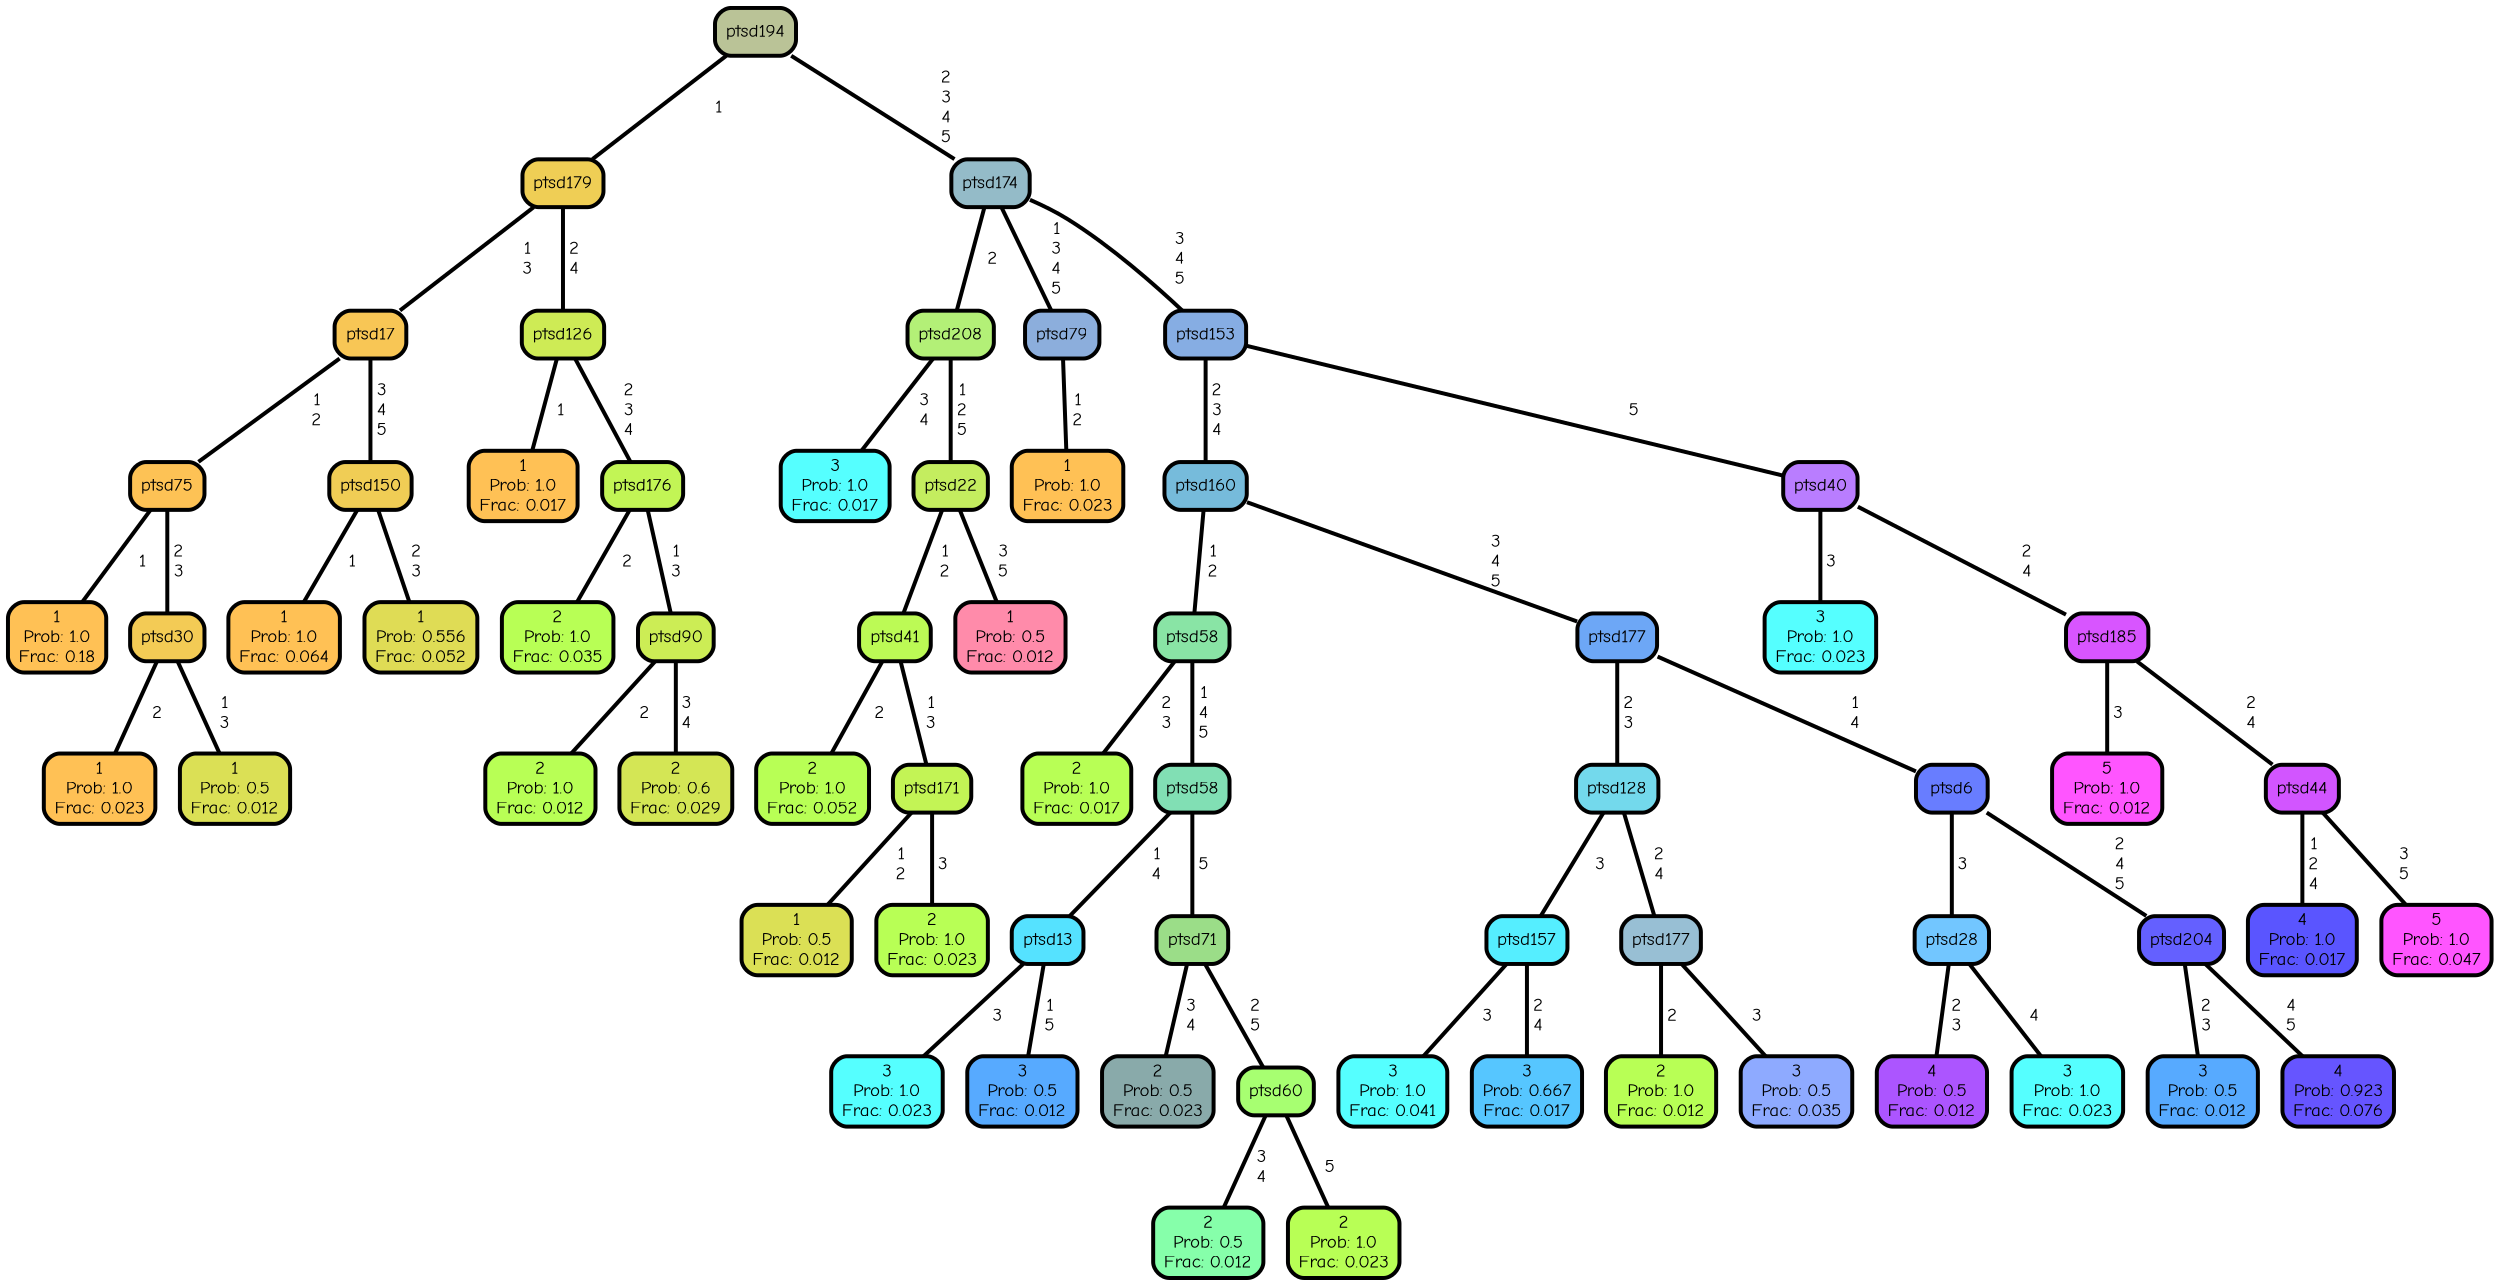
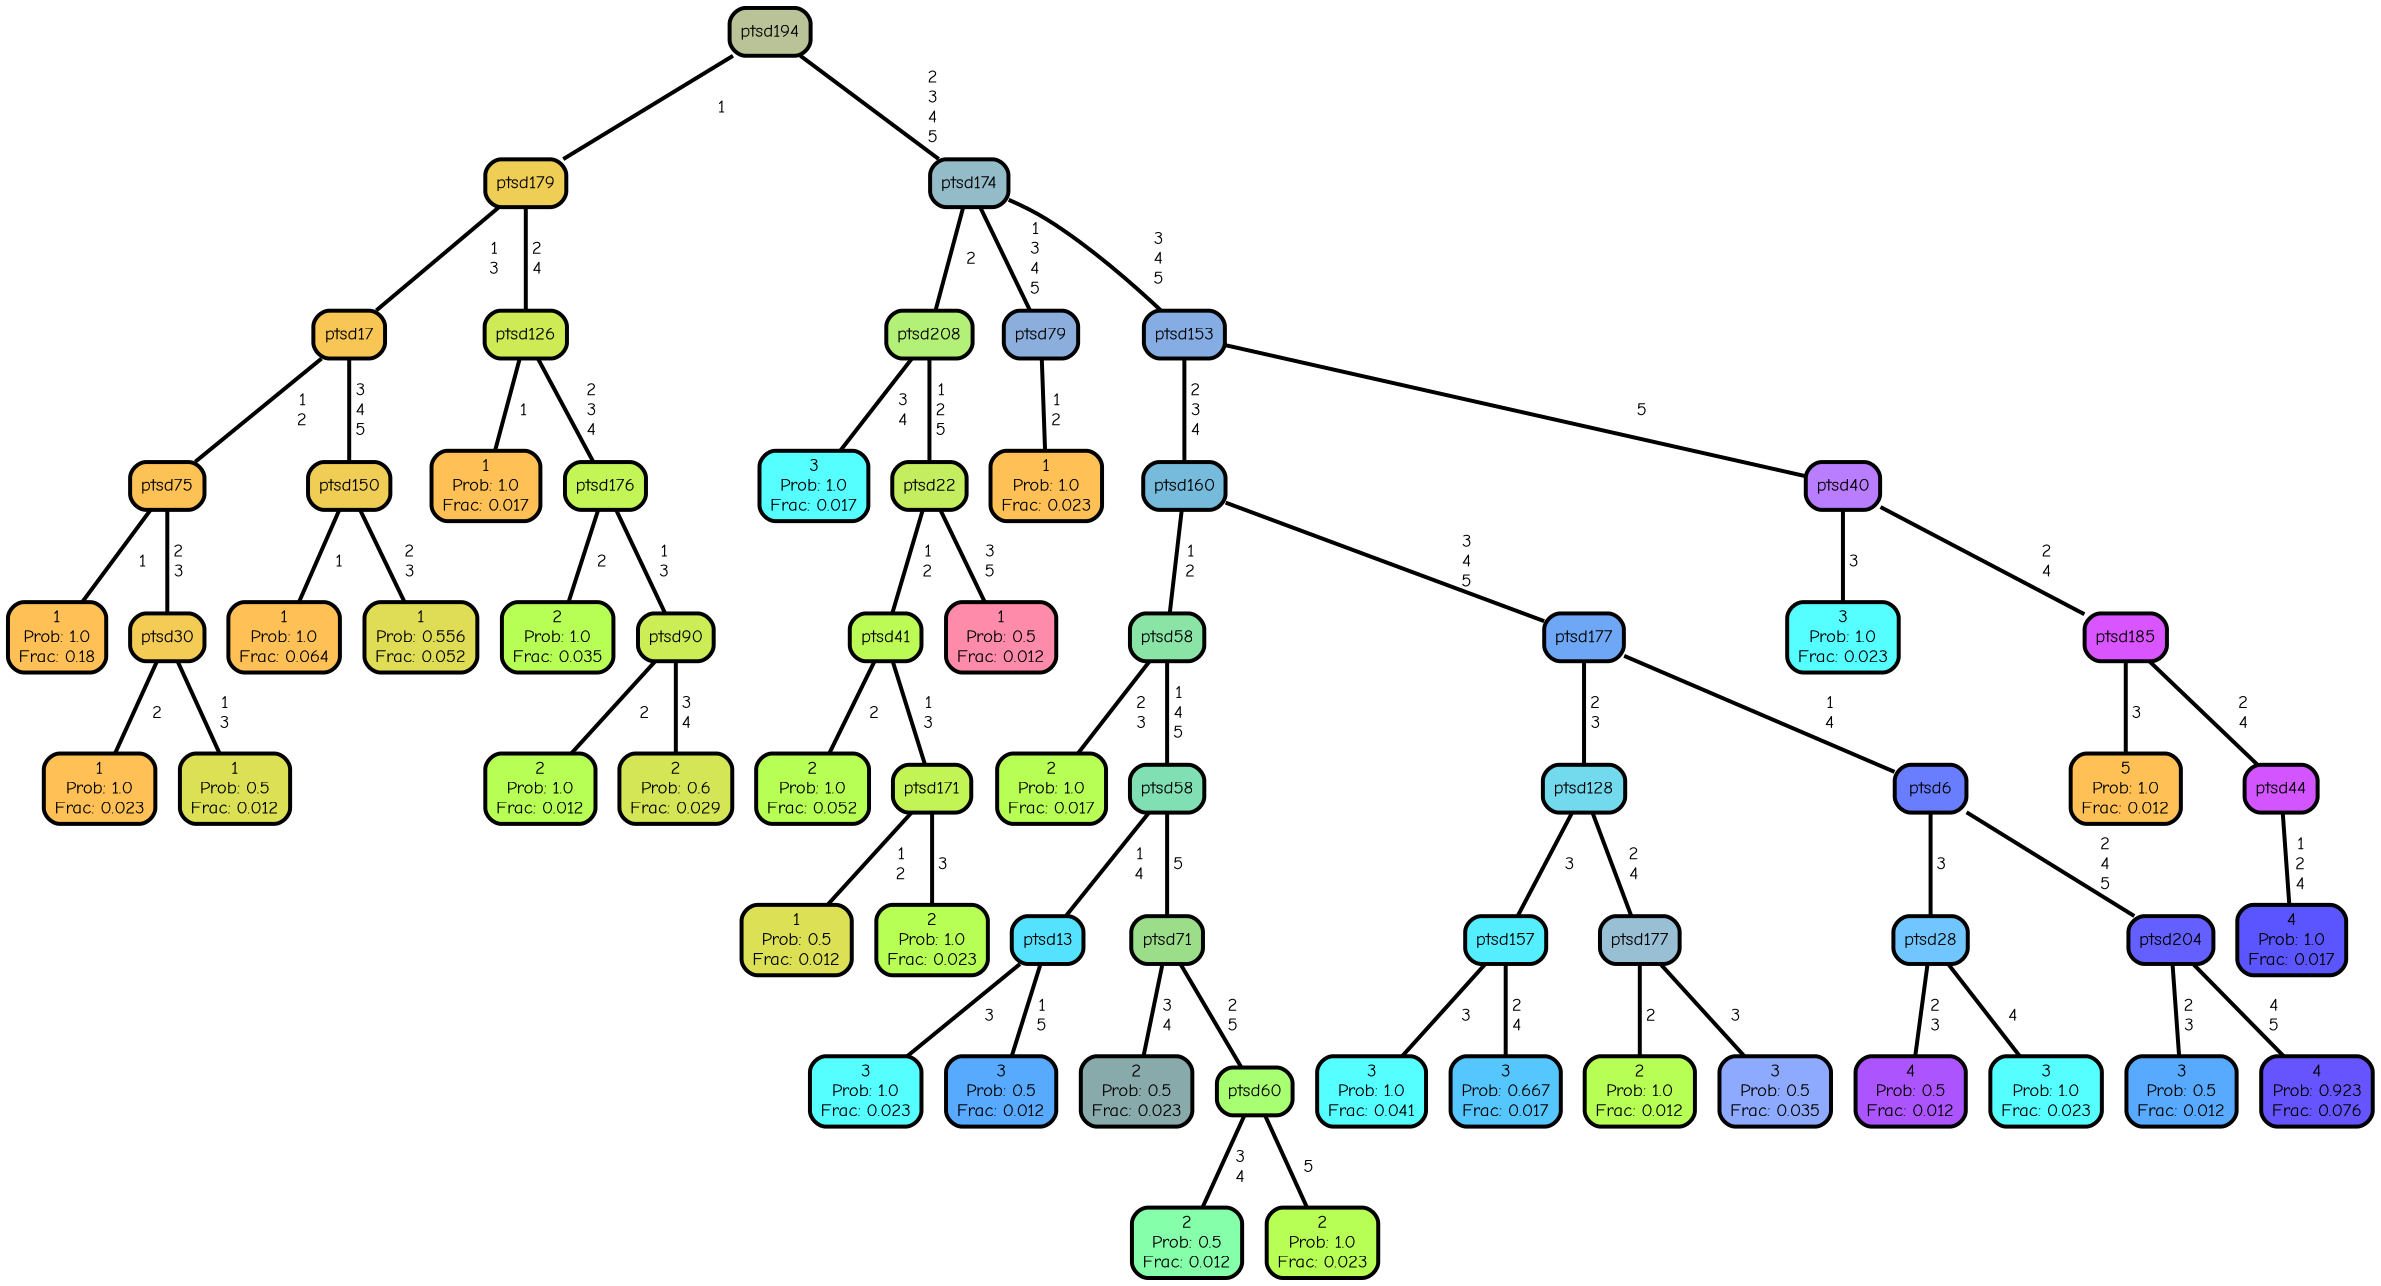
(2107, 789) -> (2126, 789)
(2436, 940) -> none
